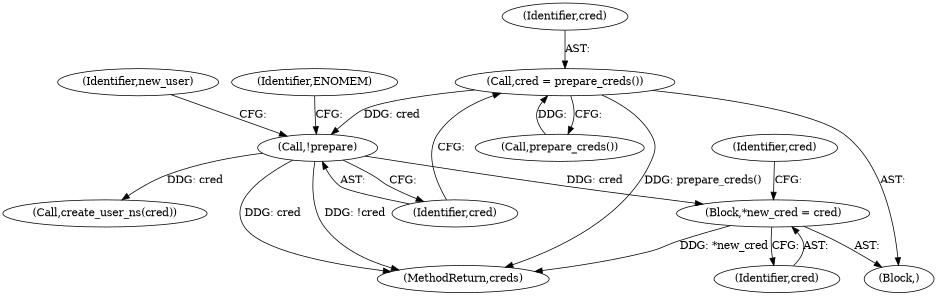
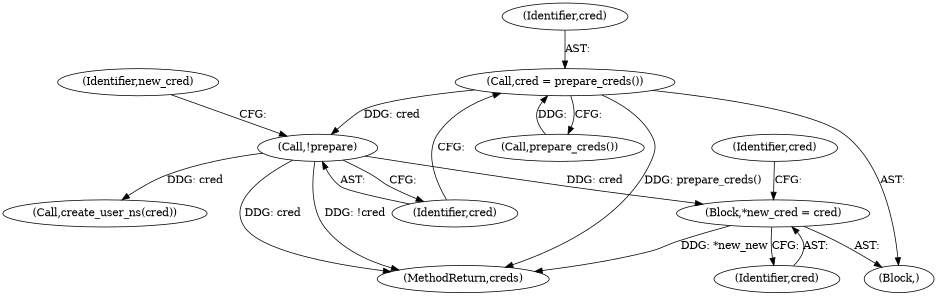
(138, 82) -> (138, 82)
(315, 82) -> none
(724, 246) -> (724, 246)
